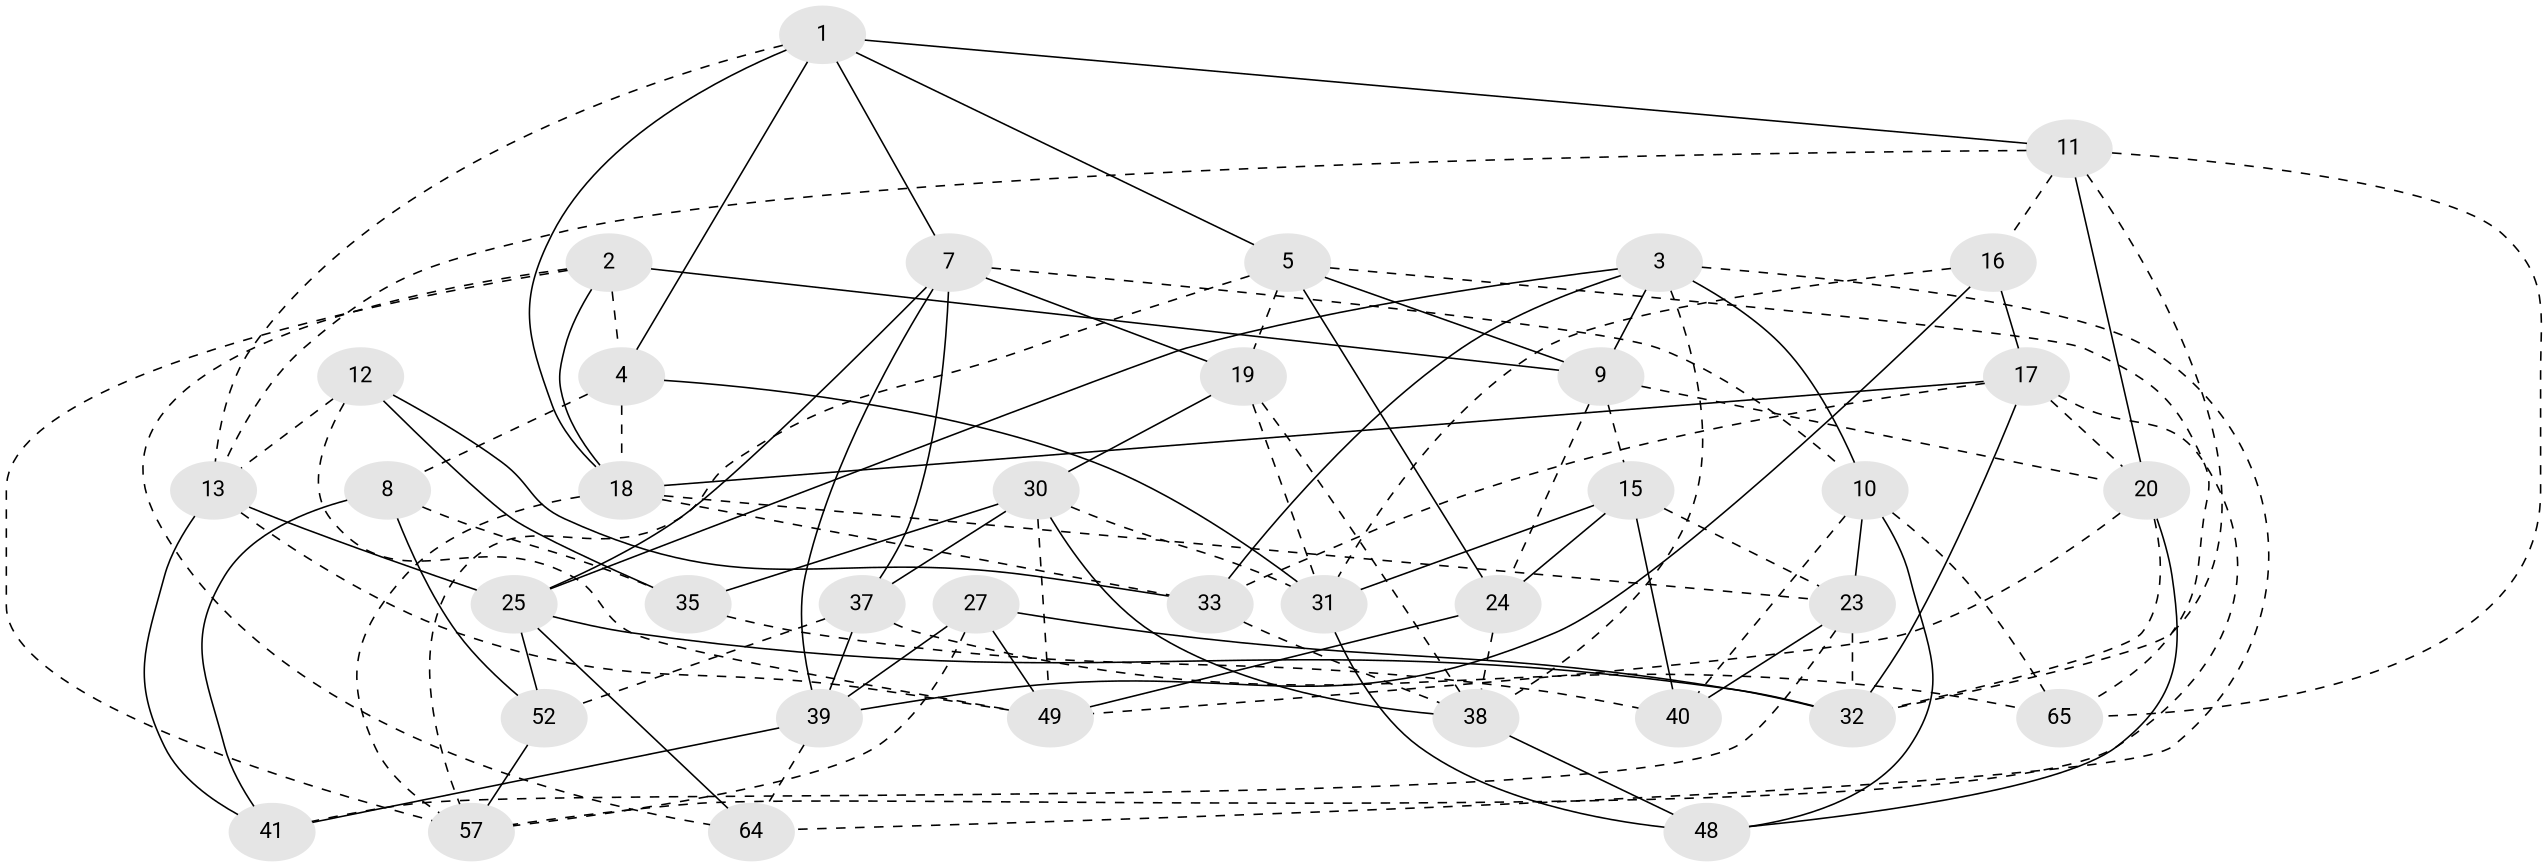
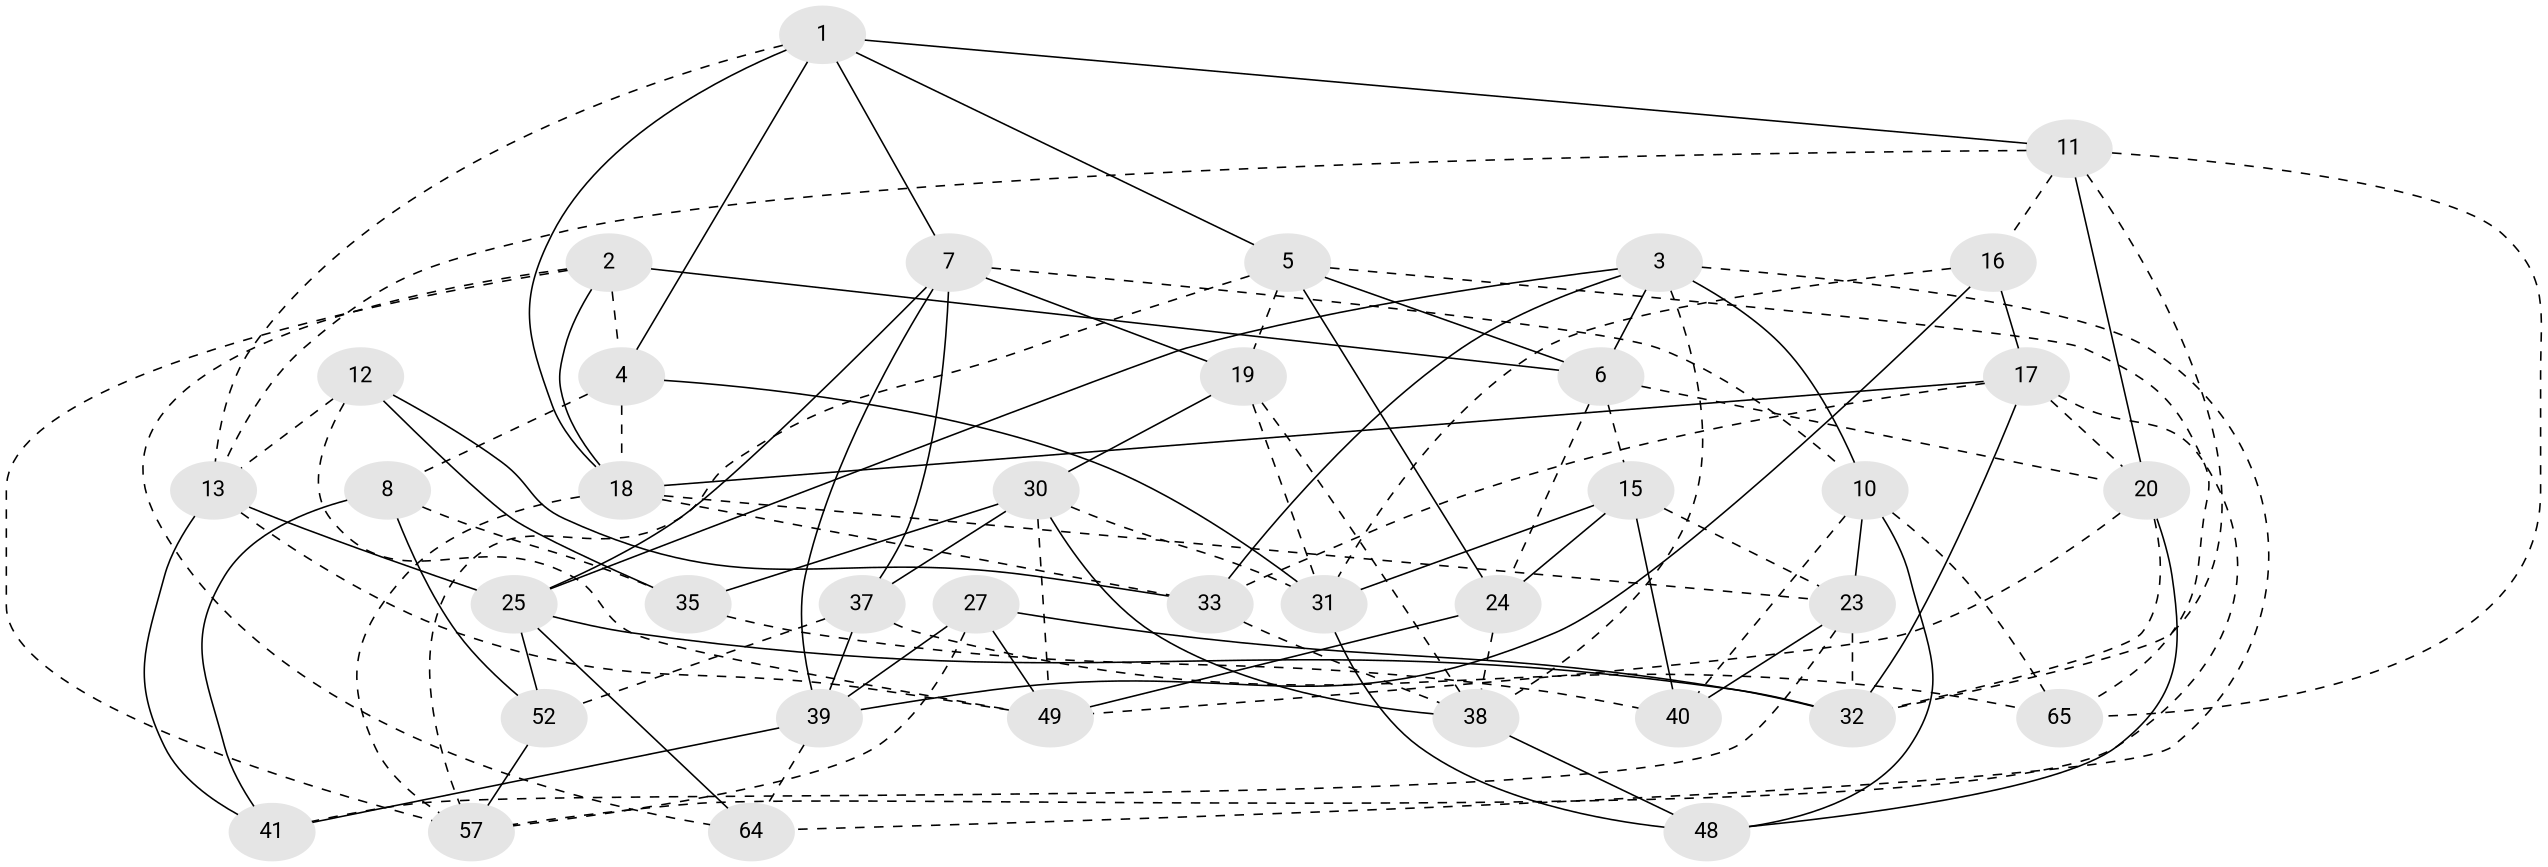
(1601, 377) -> (1601, 377)
